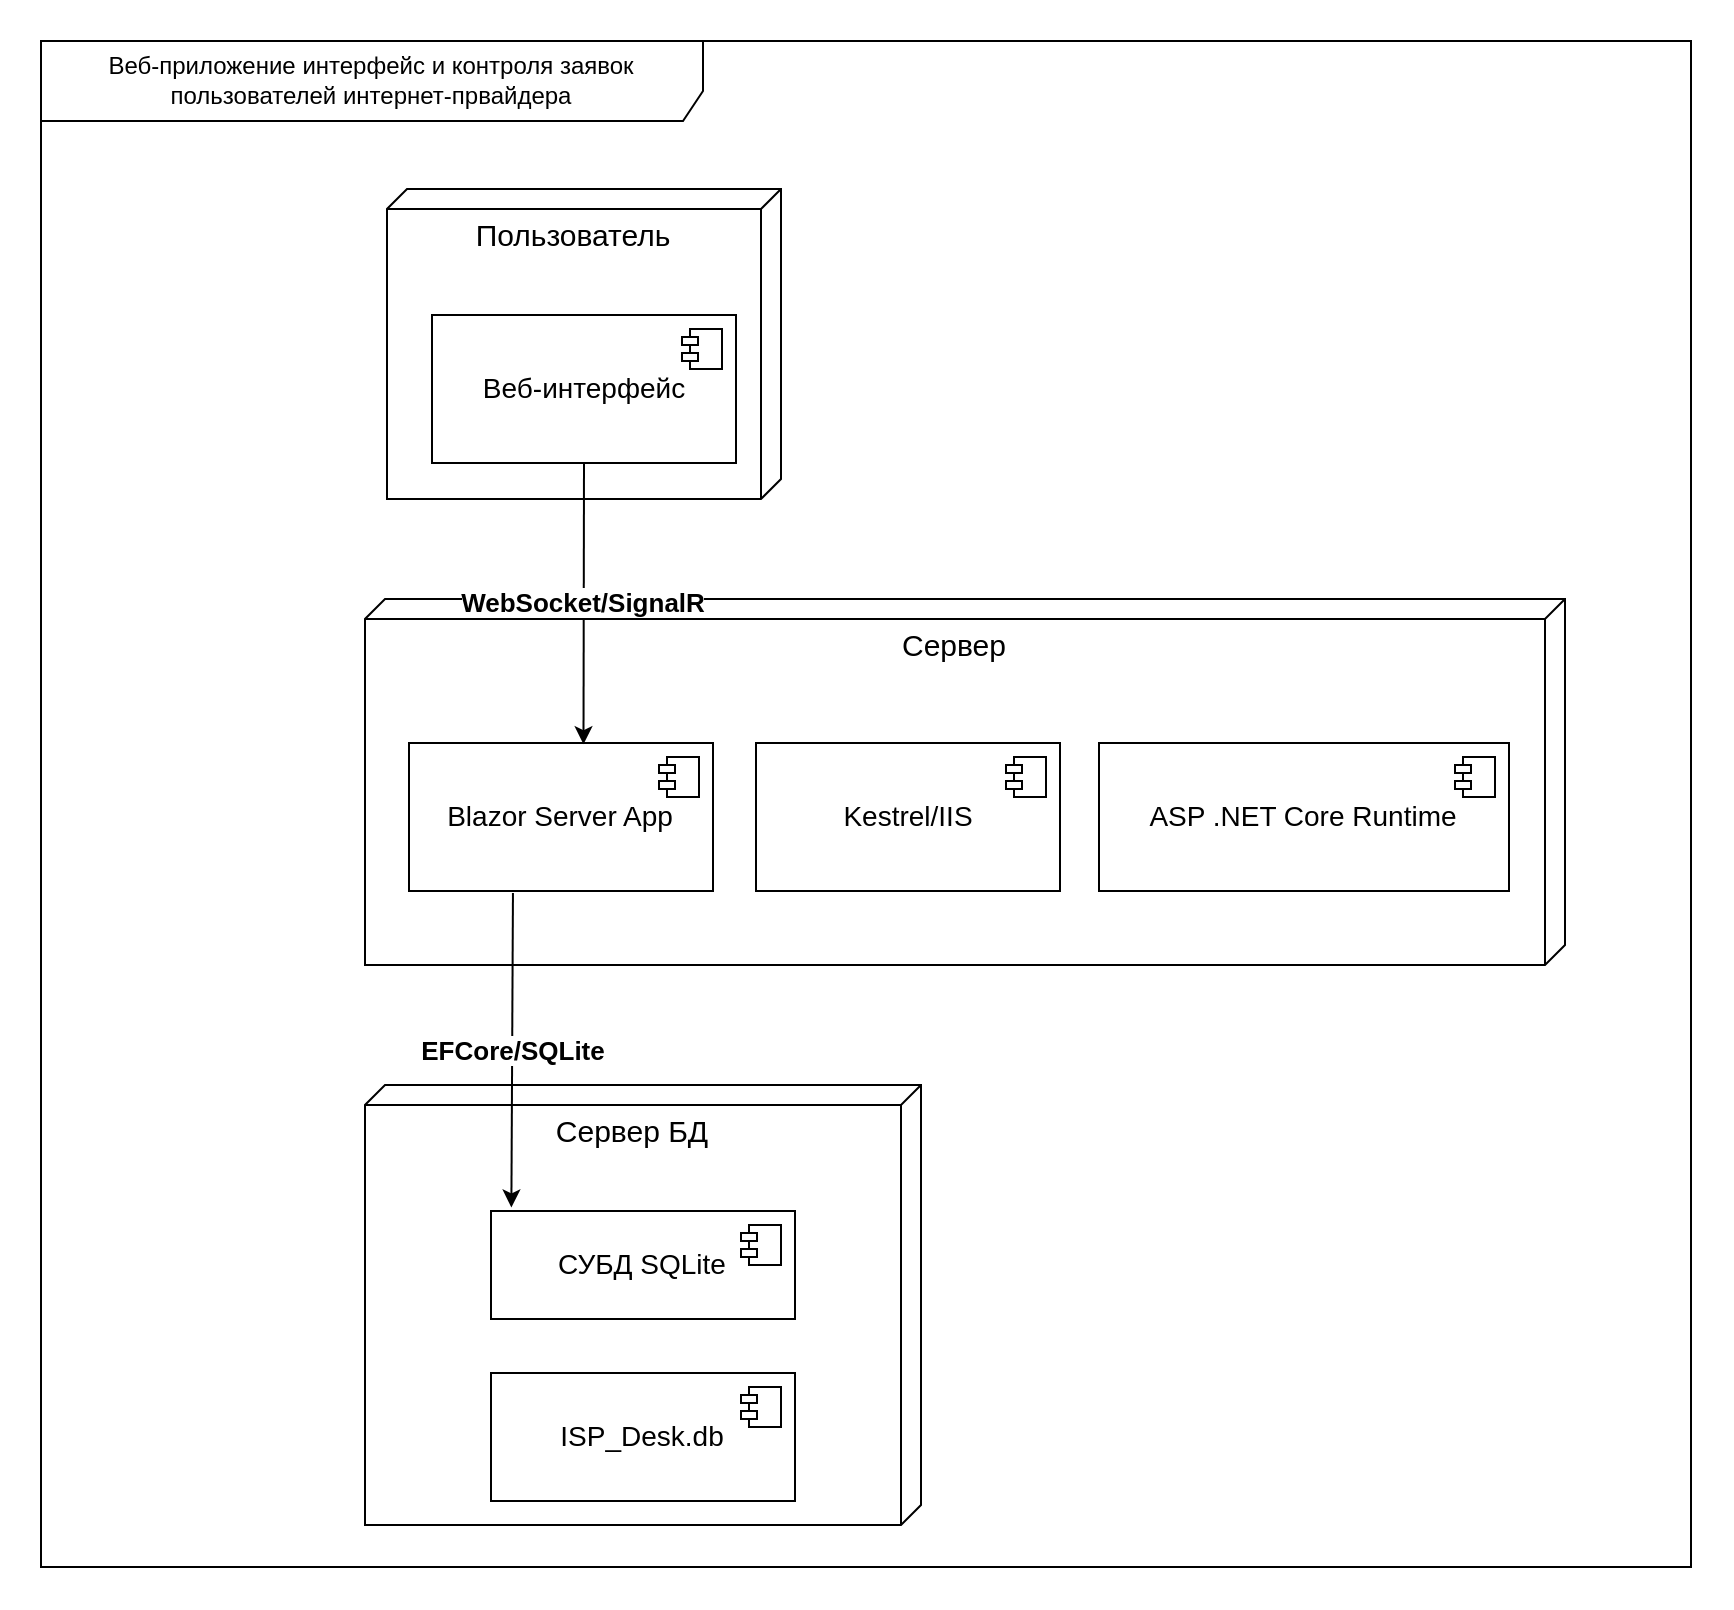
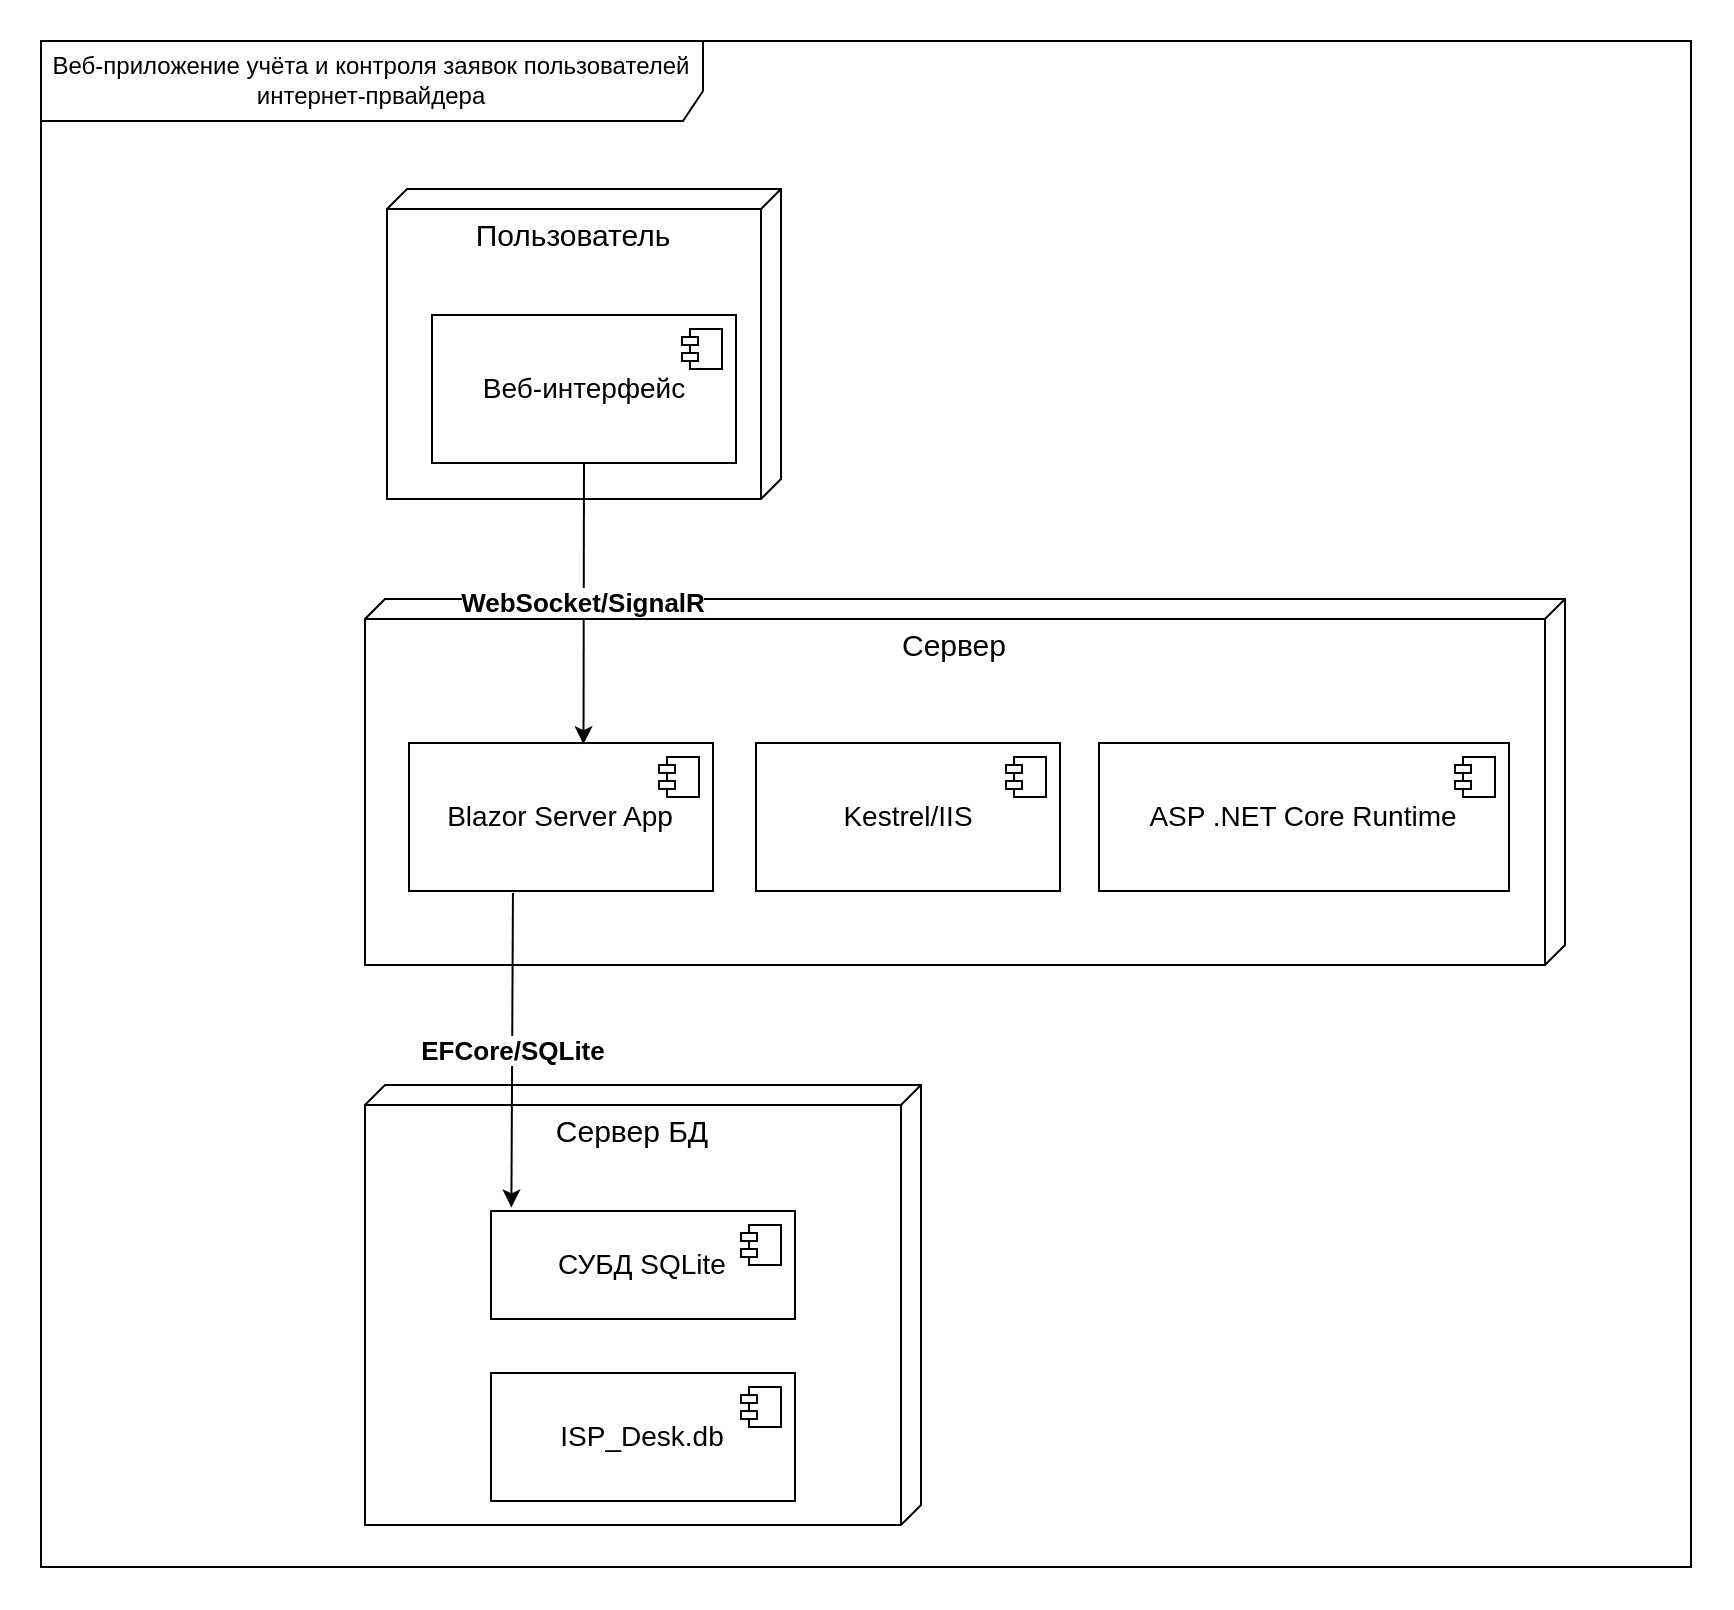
(372, 81) -> (372, 81)
